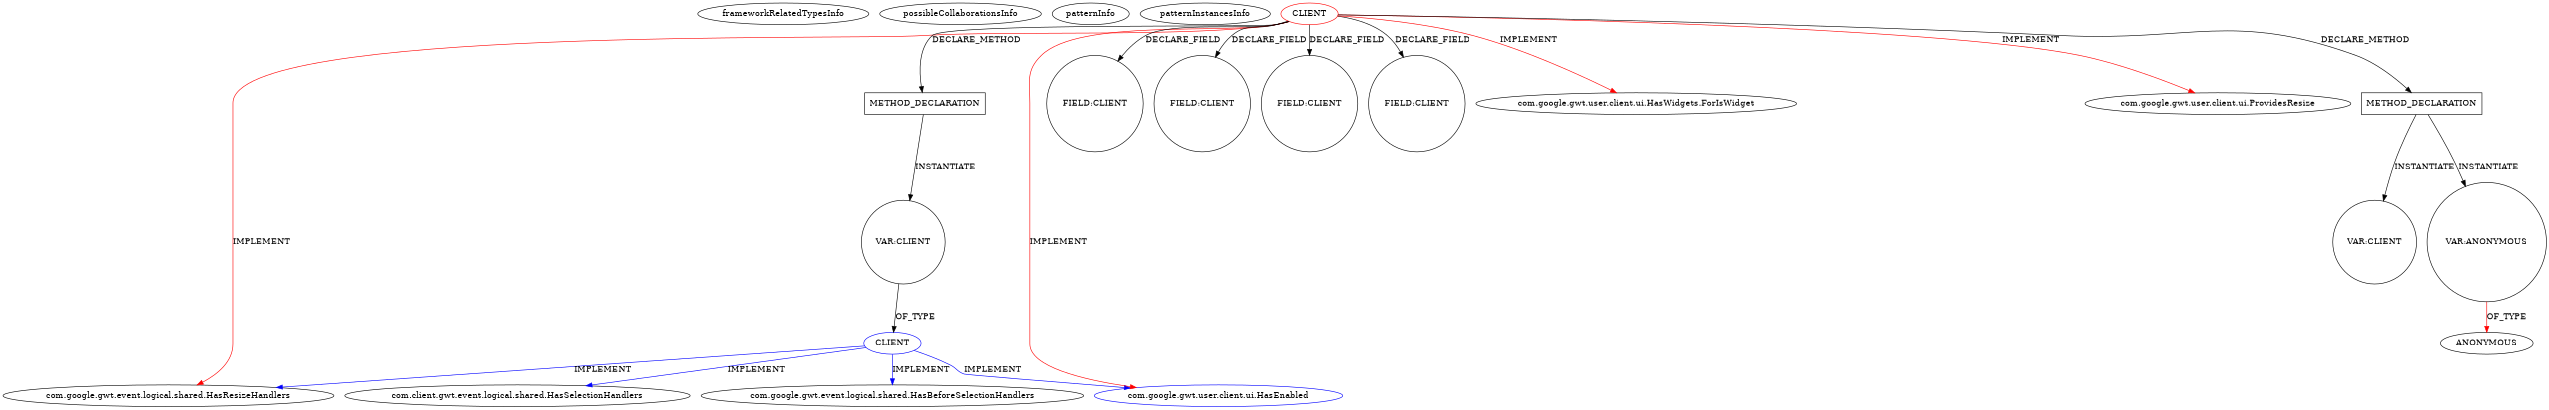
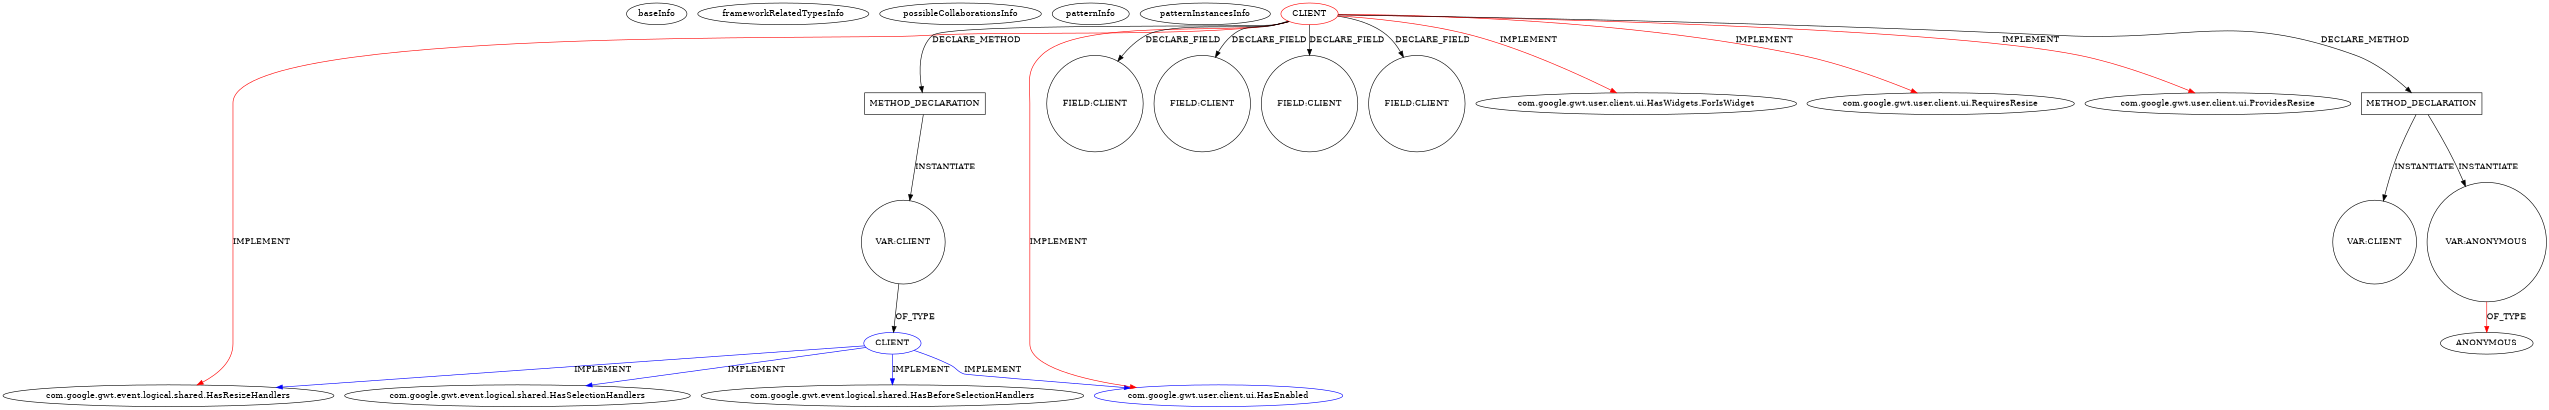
none -> (657, 14)
none -> (1941, 104)
(517, 396) -> (517, 396)
